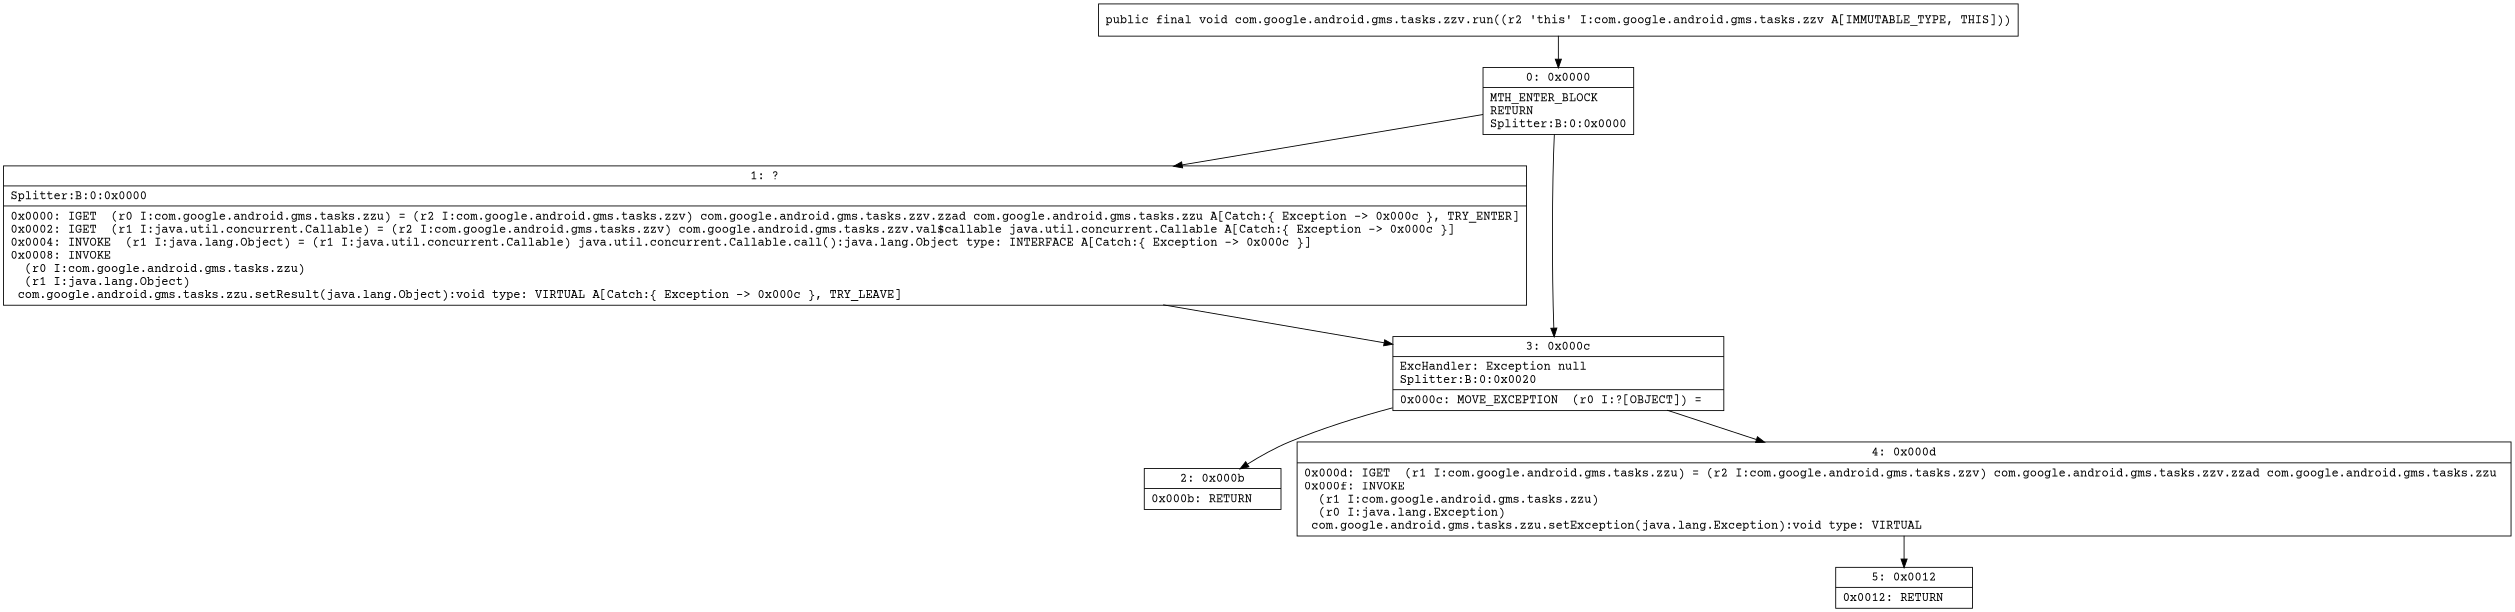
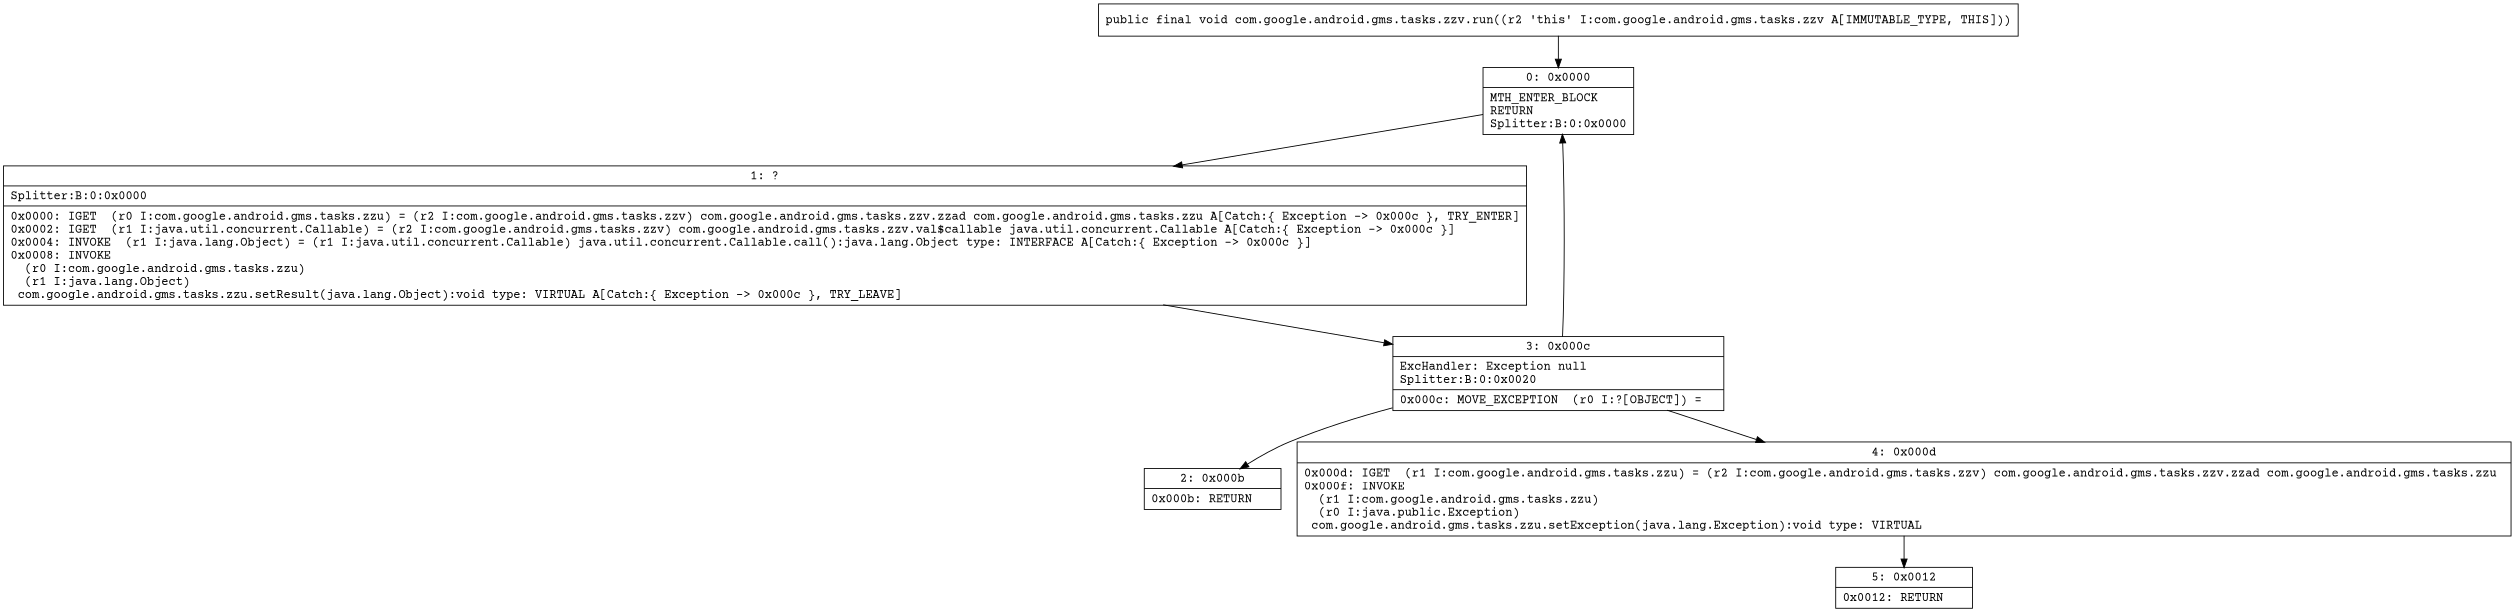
(1552, 231) -> (1564, 240)
(1405, 512) -> (1412, 512)
